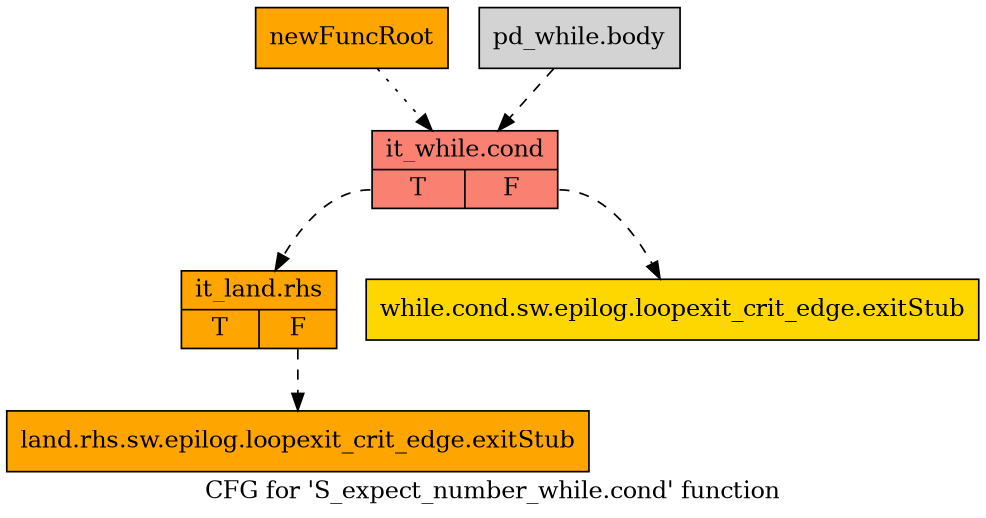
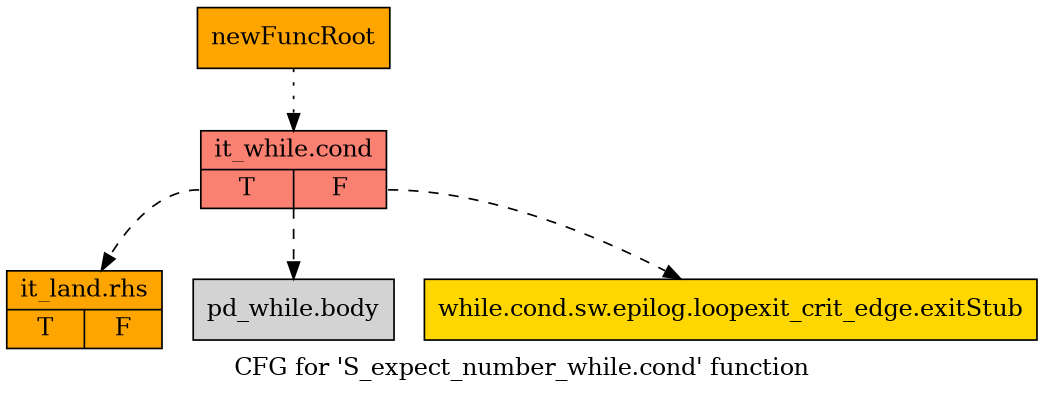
(532, 93) -> (294, 235)
(298, 441) -> none
